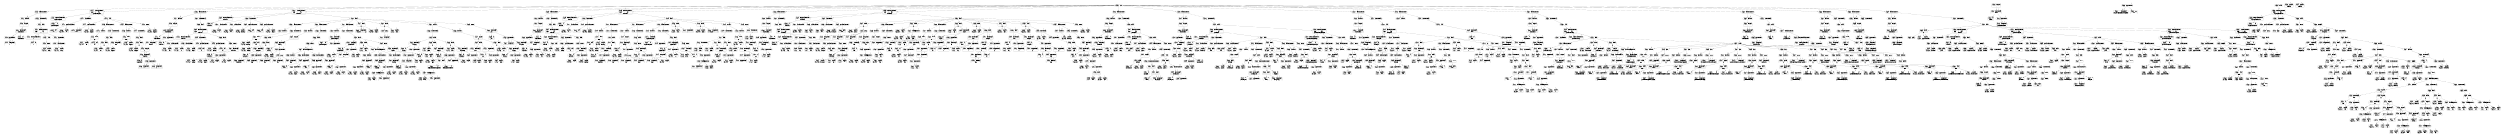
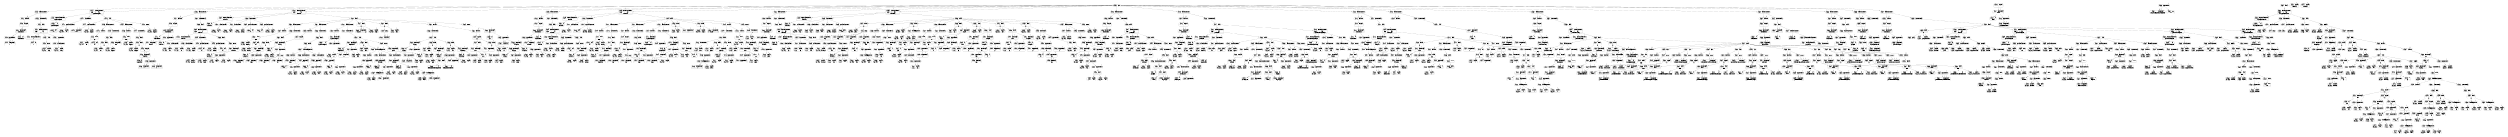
(556, 44) -> (553, 44)
